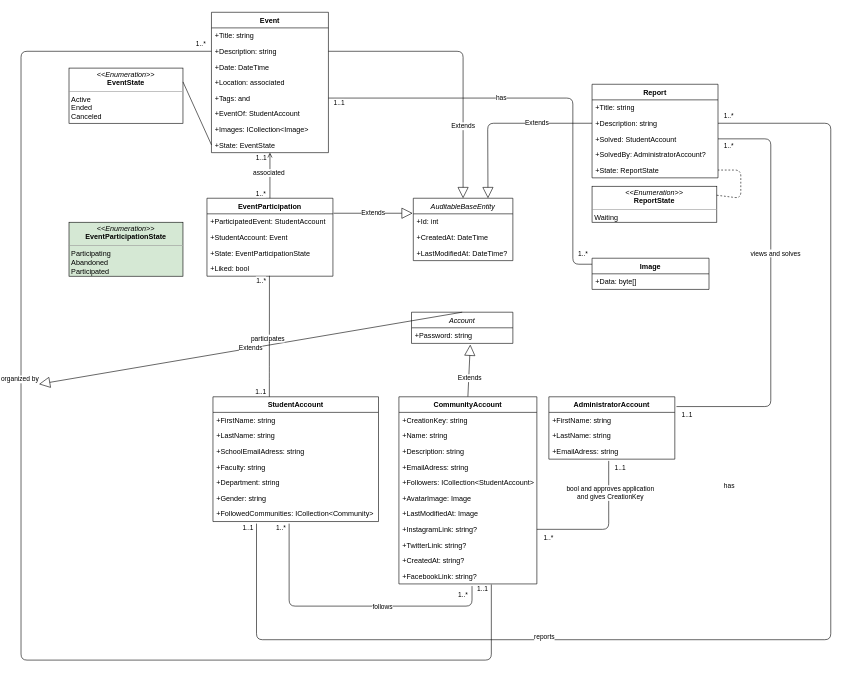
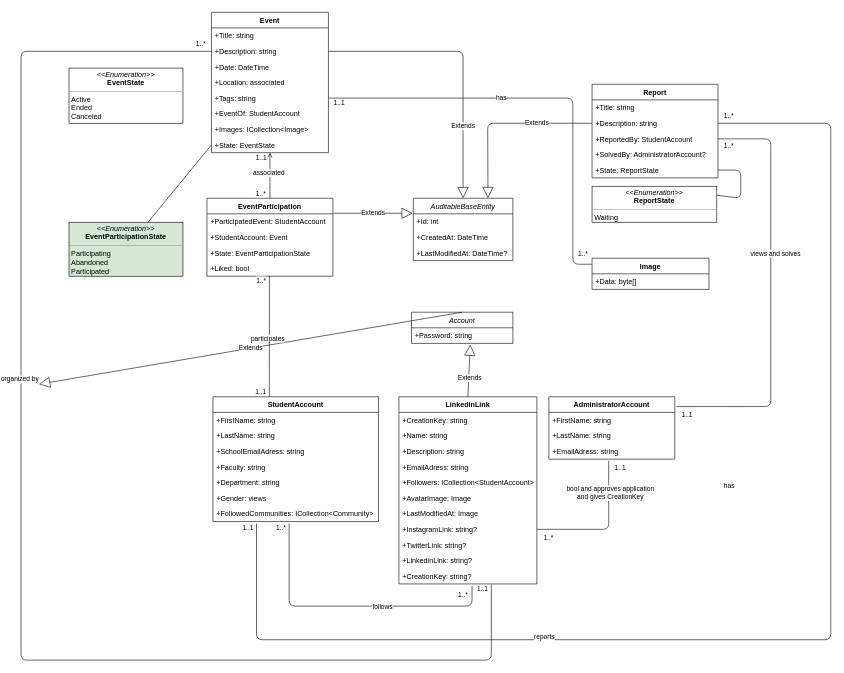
(233, 98) -> (238, 98)
(196, 111) -> (179, 184)
(639, 139) -> (648, 139)
(741, 186) -> (741, 186)
(467, 405) -> (467, 405)
(243, 499) -> (241, 499)
(437, 561) -> (441, 561)
(443, 577) -> (441, 577)
